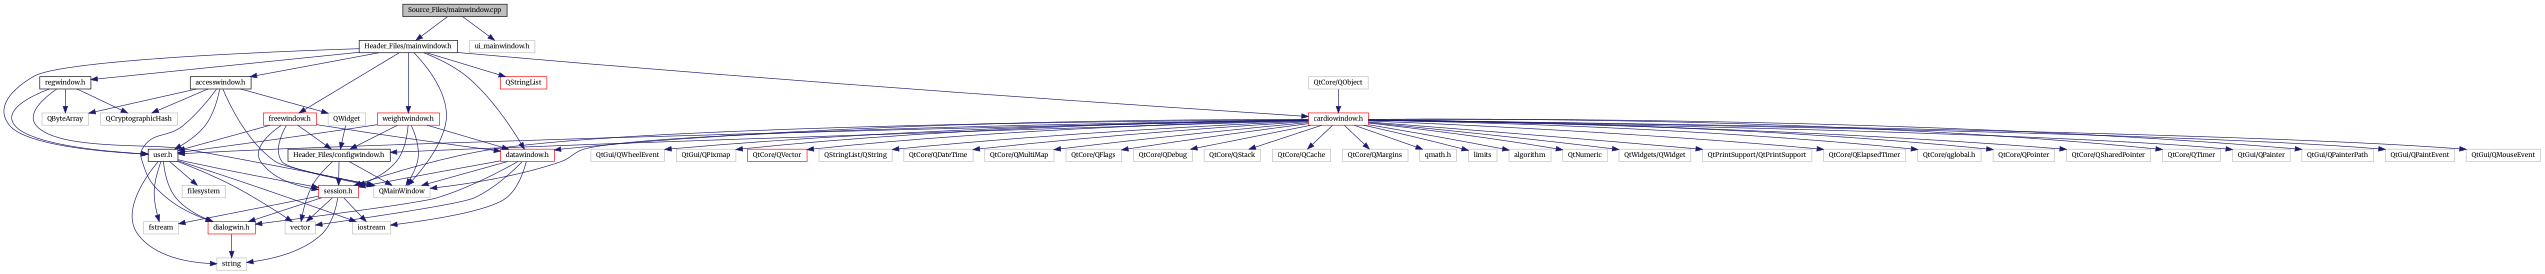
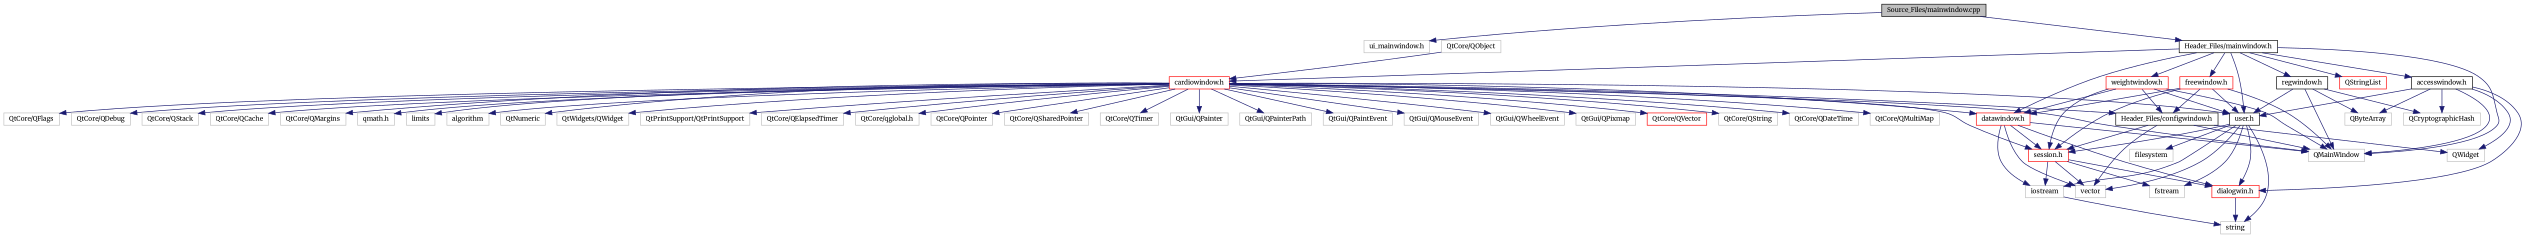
(344, 134) -> (2339, 140)
(856, 155) -> (1748, 119)
(308, 244) -> (2139, 211)
